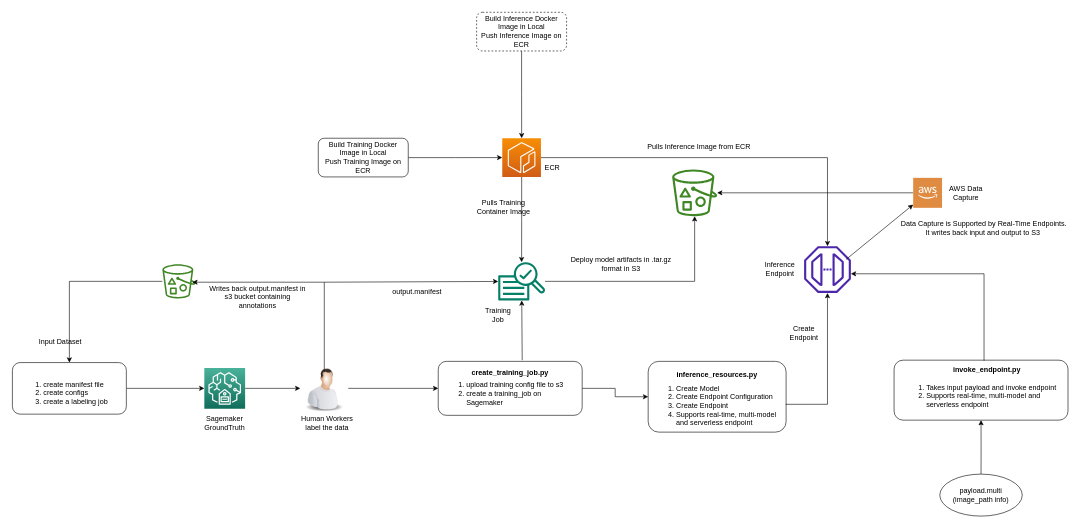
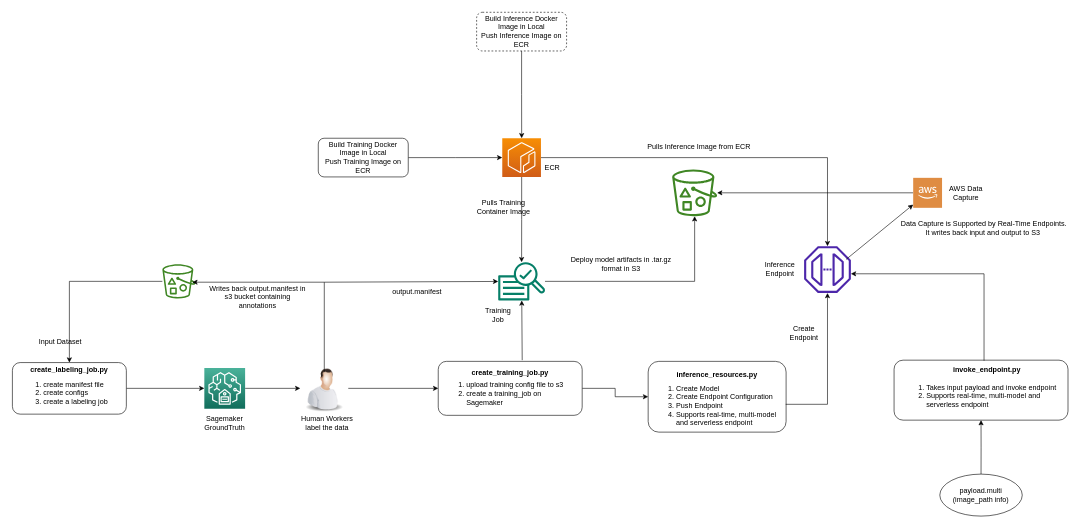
none -> (69, 371)
(718, 406) -> (718, 406)
